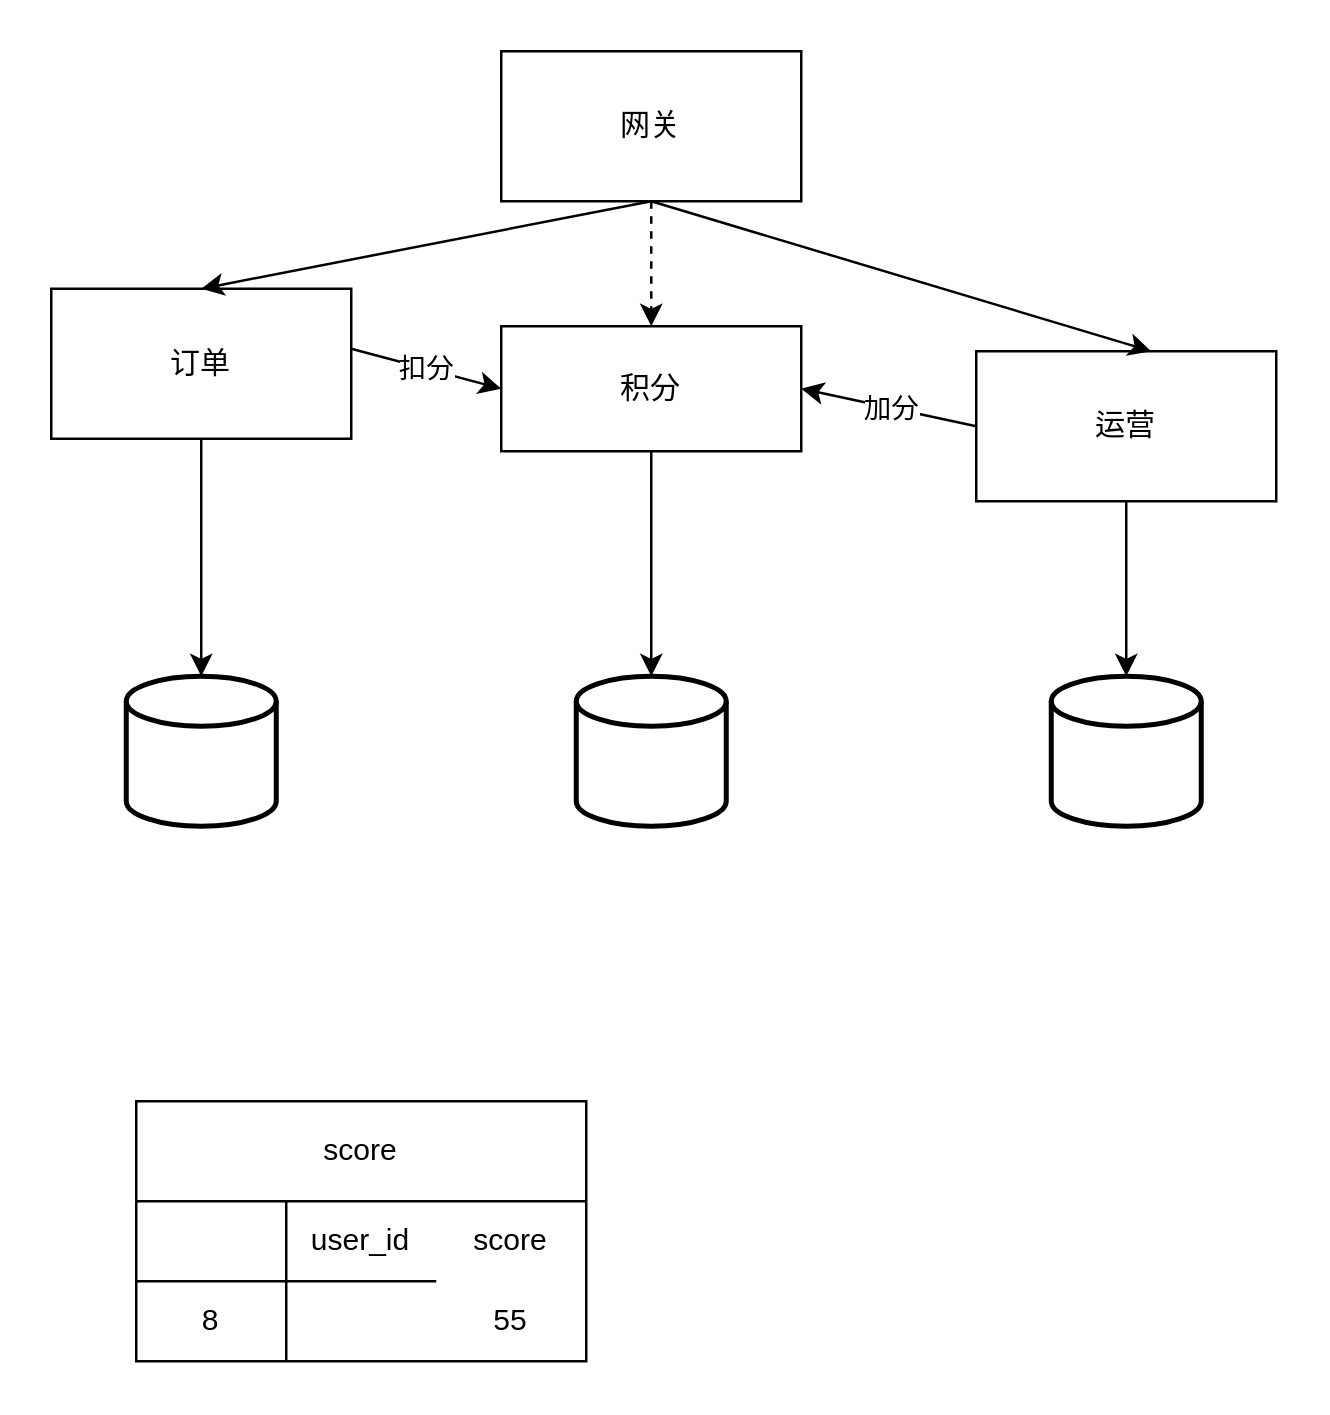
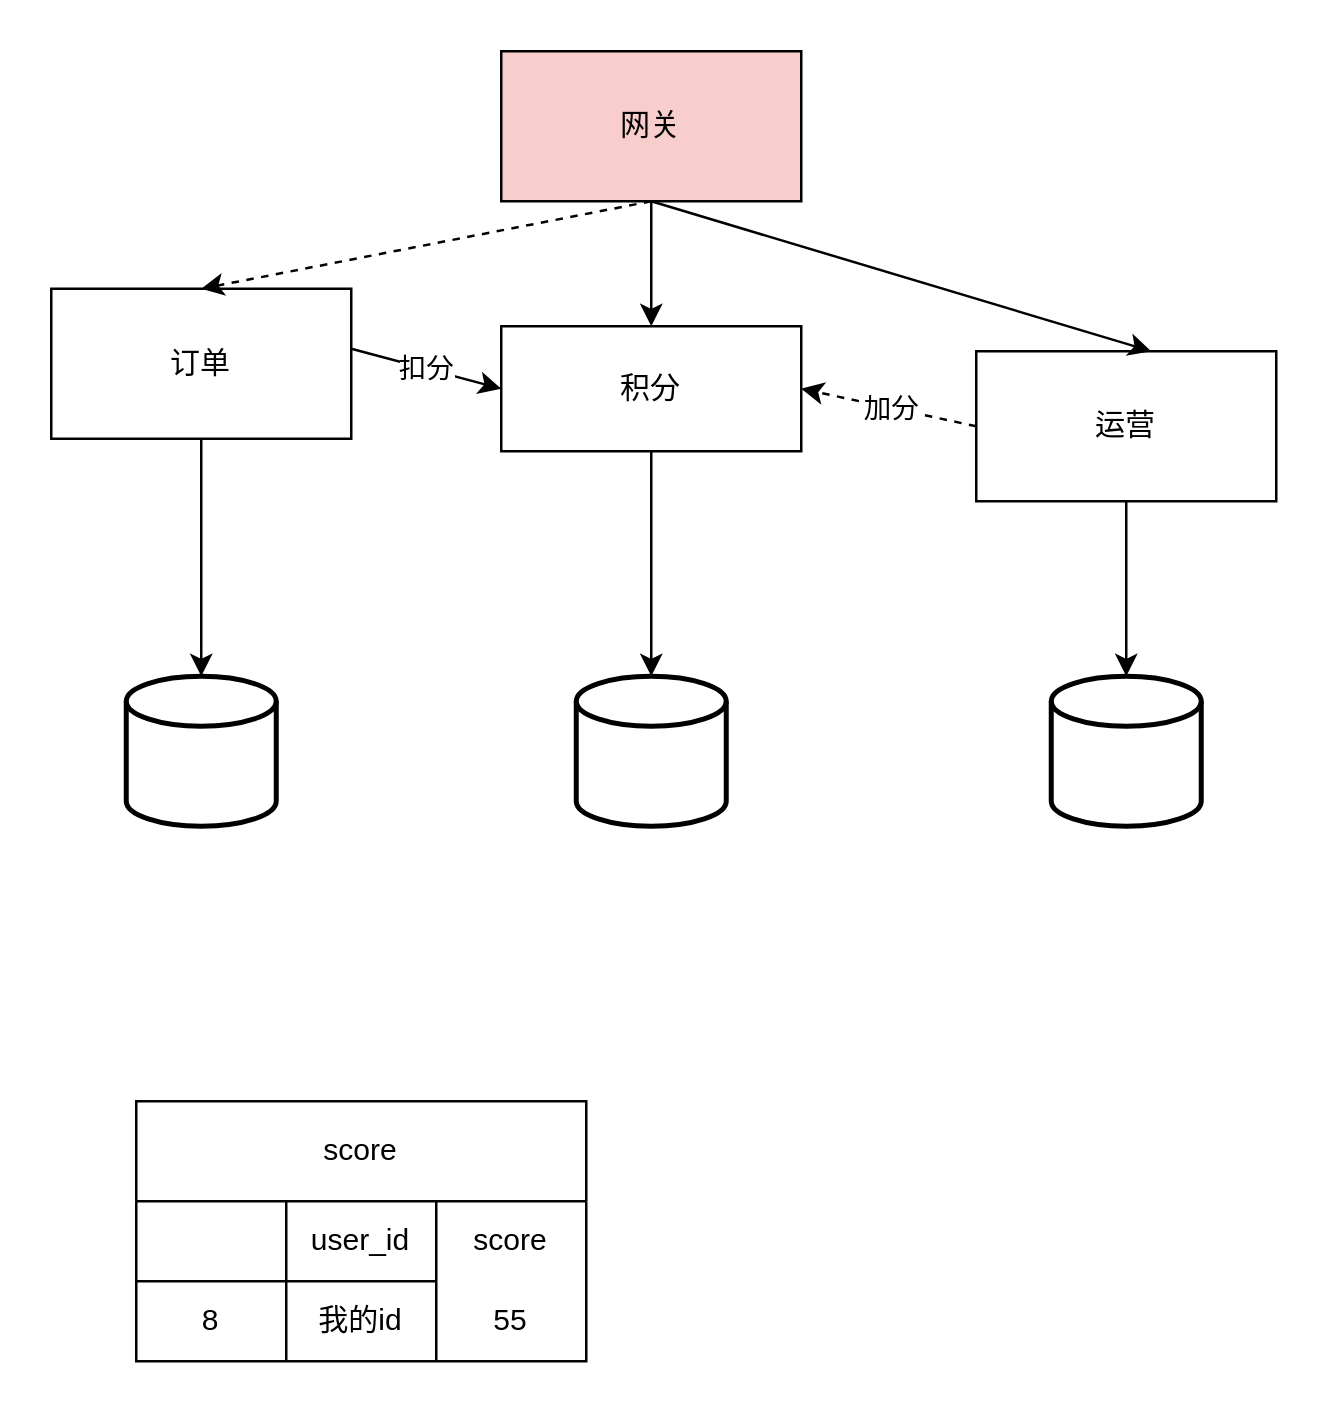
(651, 126) -> (651, 126)
(434, 243) -> (434, 243)
(651, 257) -> (651, 257)
(945, 420) -> (945, 420)
none -> (361, 1321)
